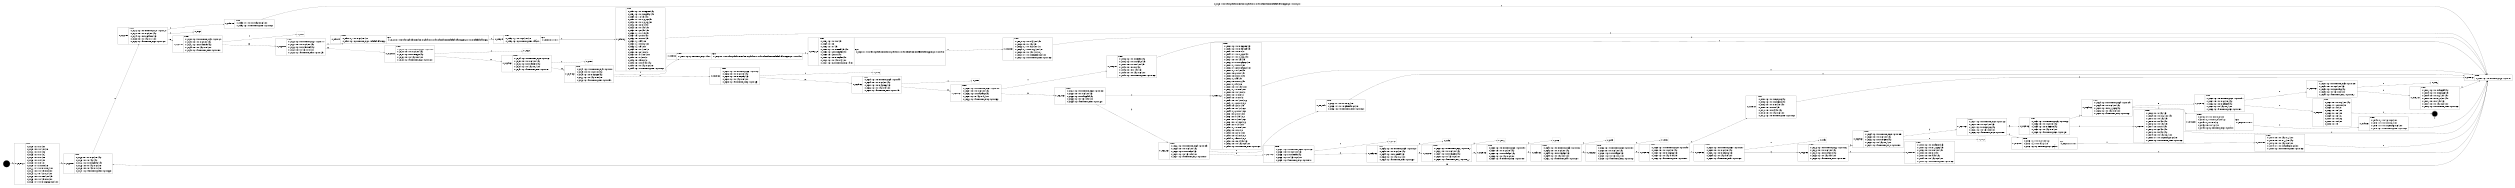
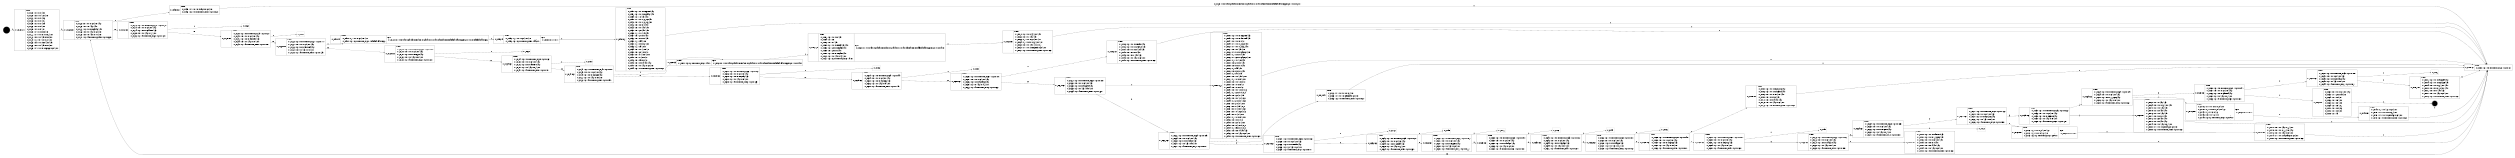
(195, 26) -> (140, 17)
